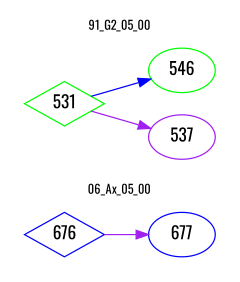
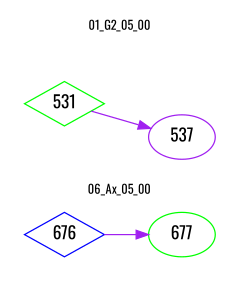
(120, 27) -> (120, 27)
(182, 70) -> none
(182, 235) -> (182, 235)
